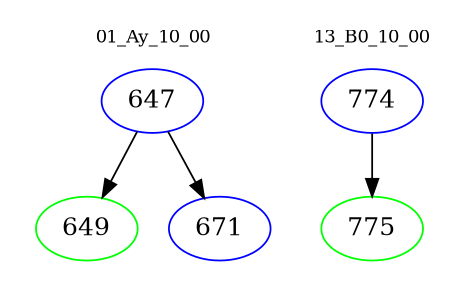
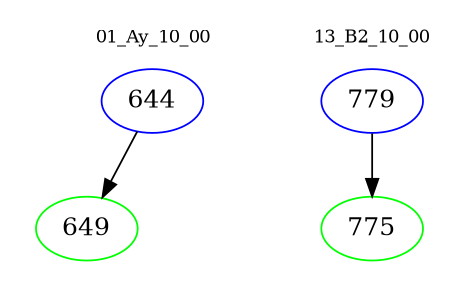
(372, 38) -> (372, 38)
(152, 101) -> (152, 101)
(372, 101) -> (372, 101)
(220, 229) -> none
